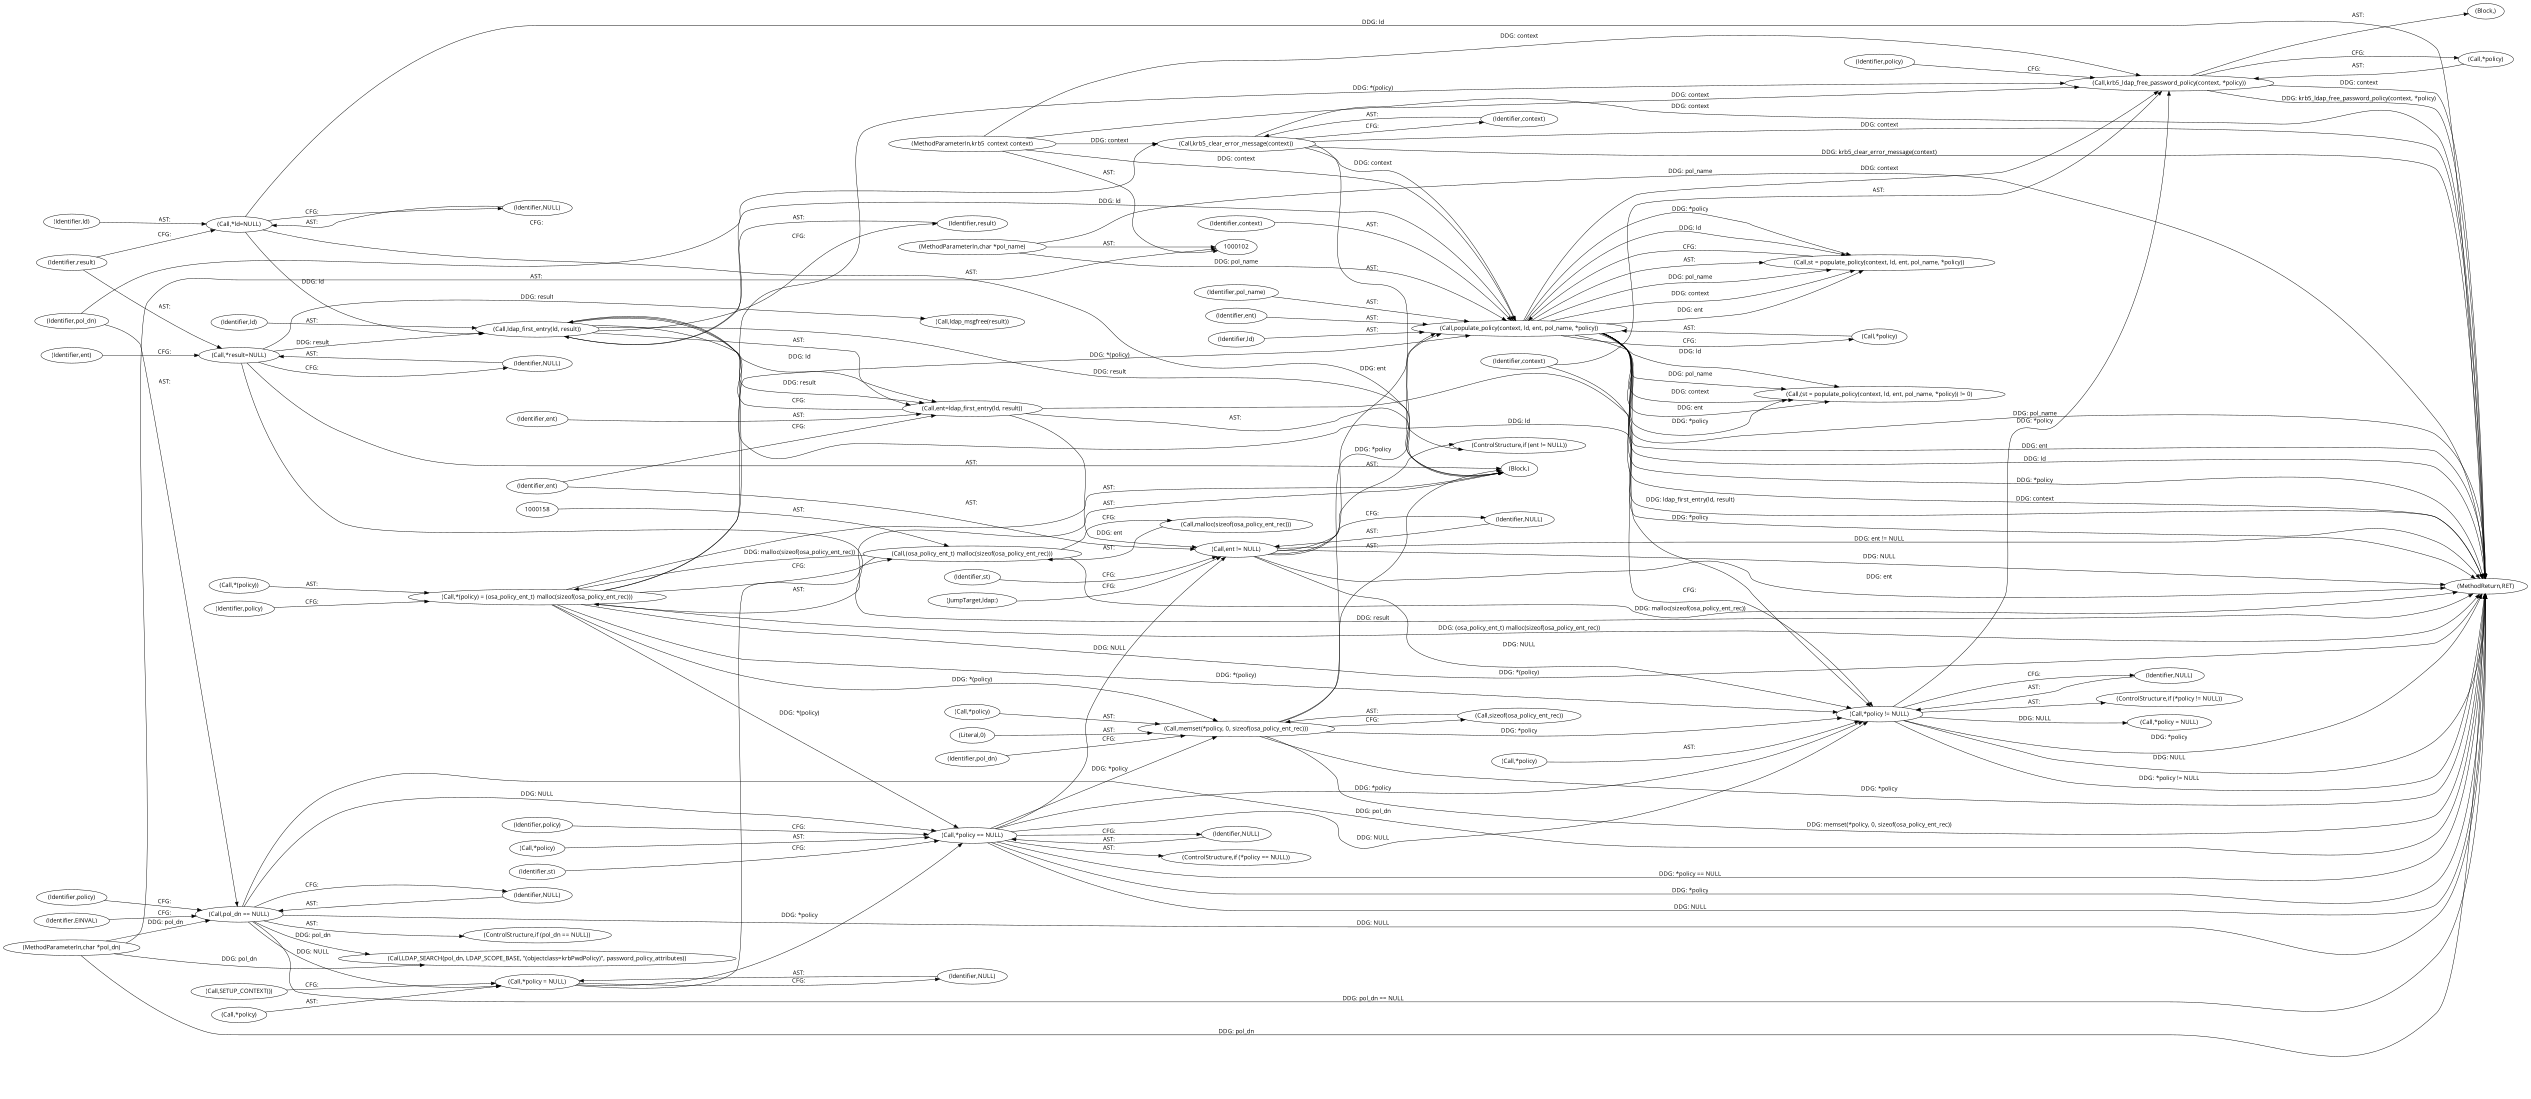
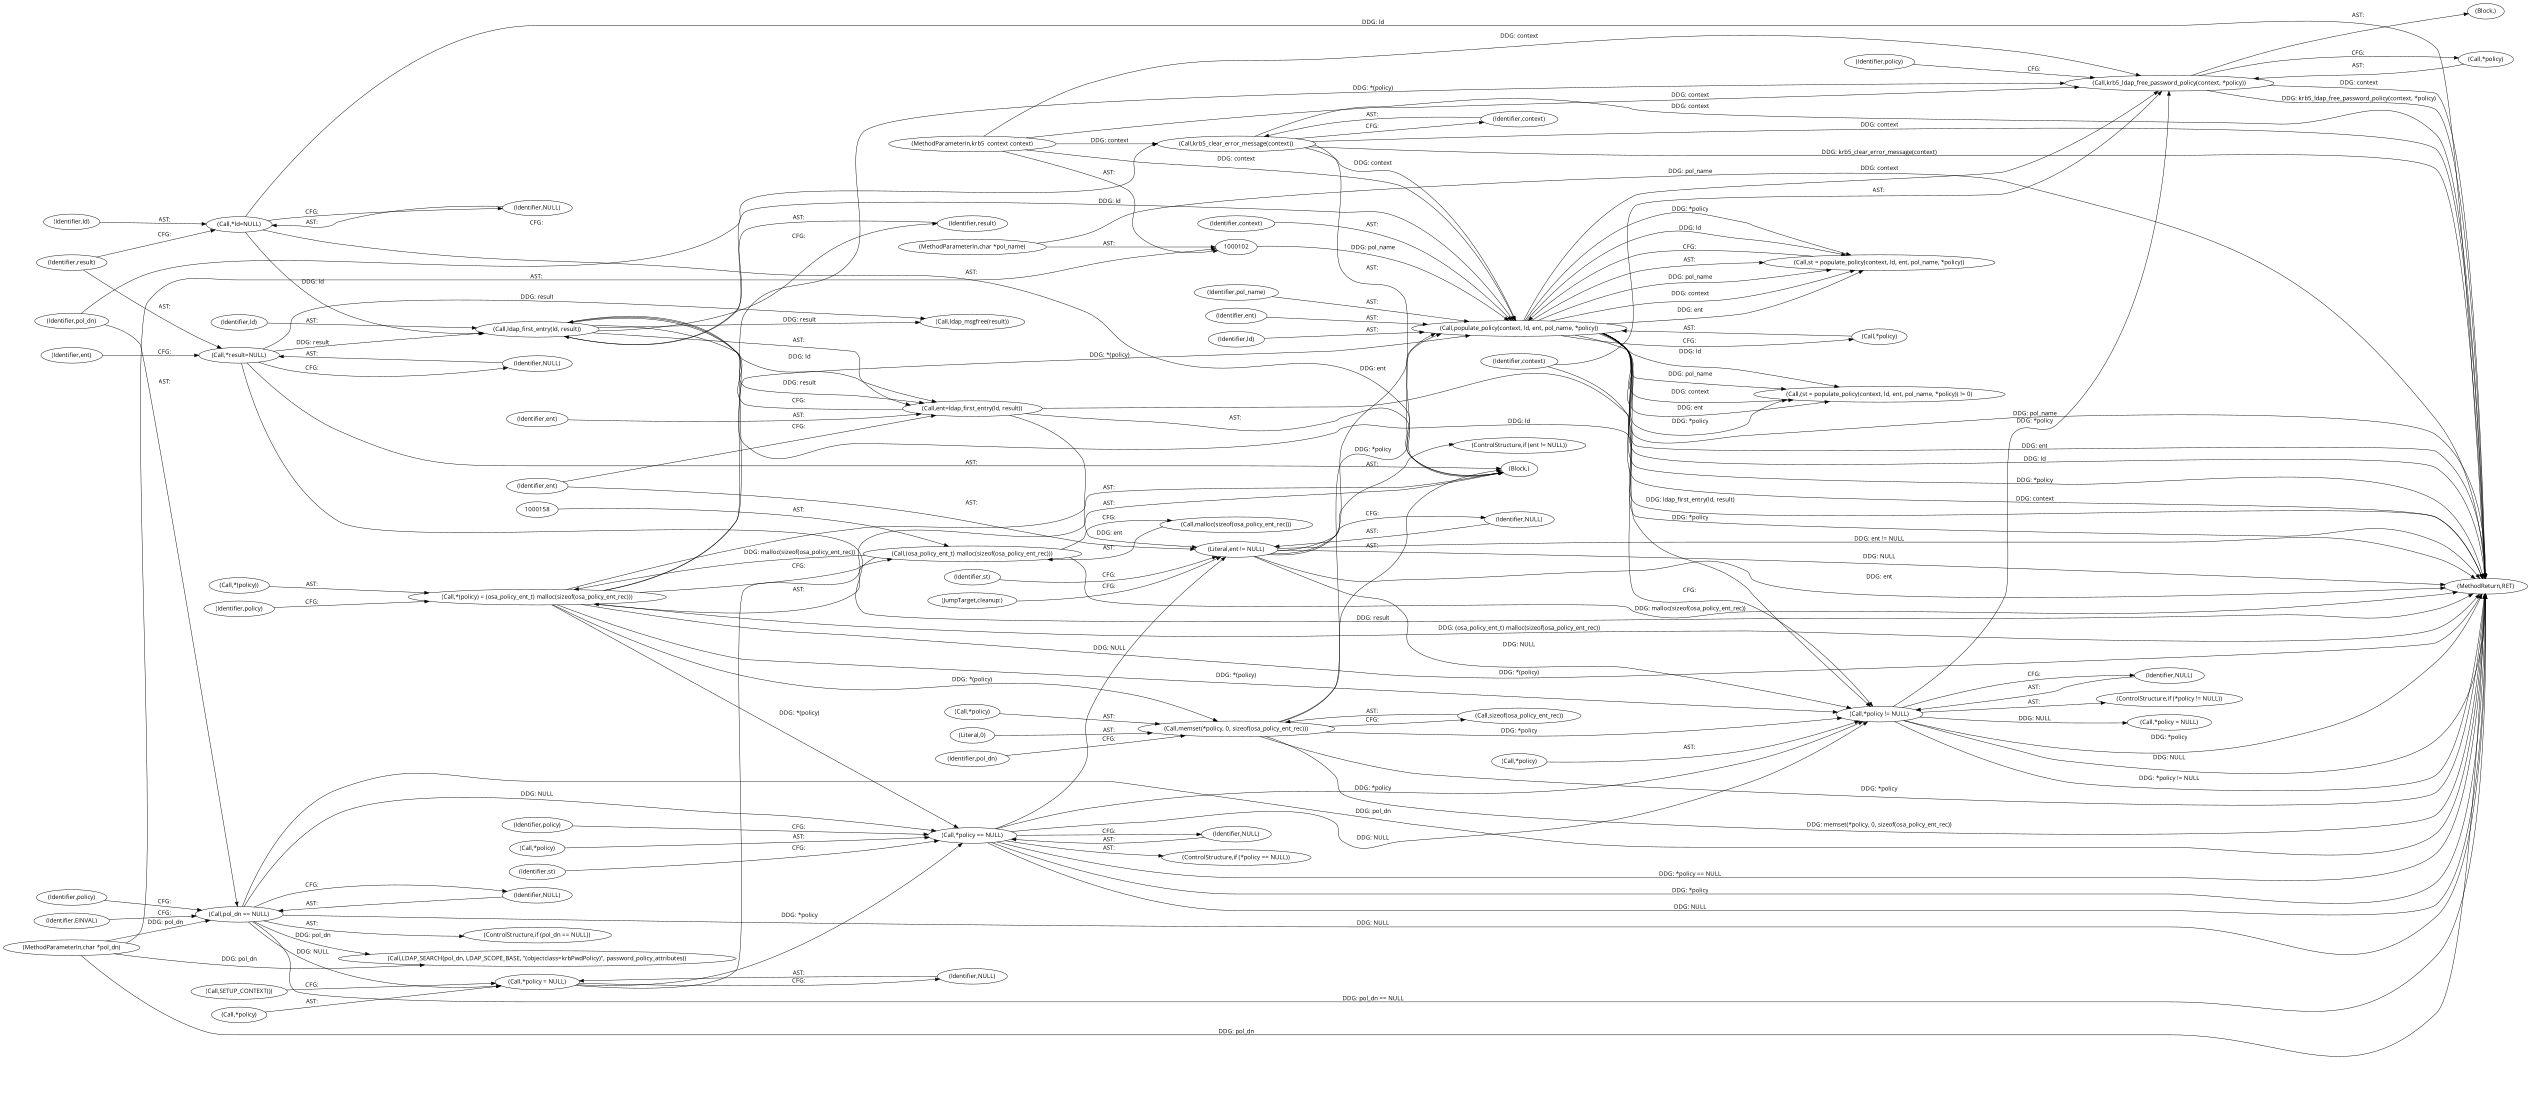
(1266, 267) -> (1388, 259)
(1041, 368) -> (757, 324)
(1236, 549) -> (1236, 549)
(972, 601) -> (972, 601)
(1096, 786) -> none
